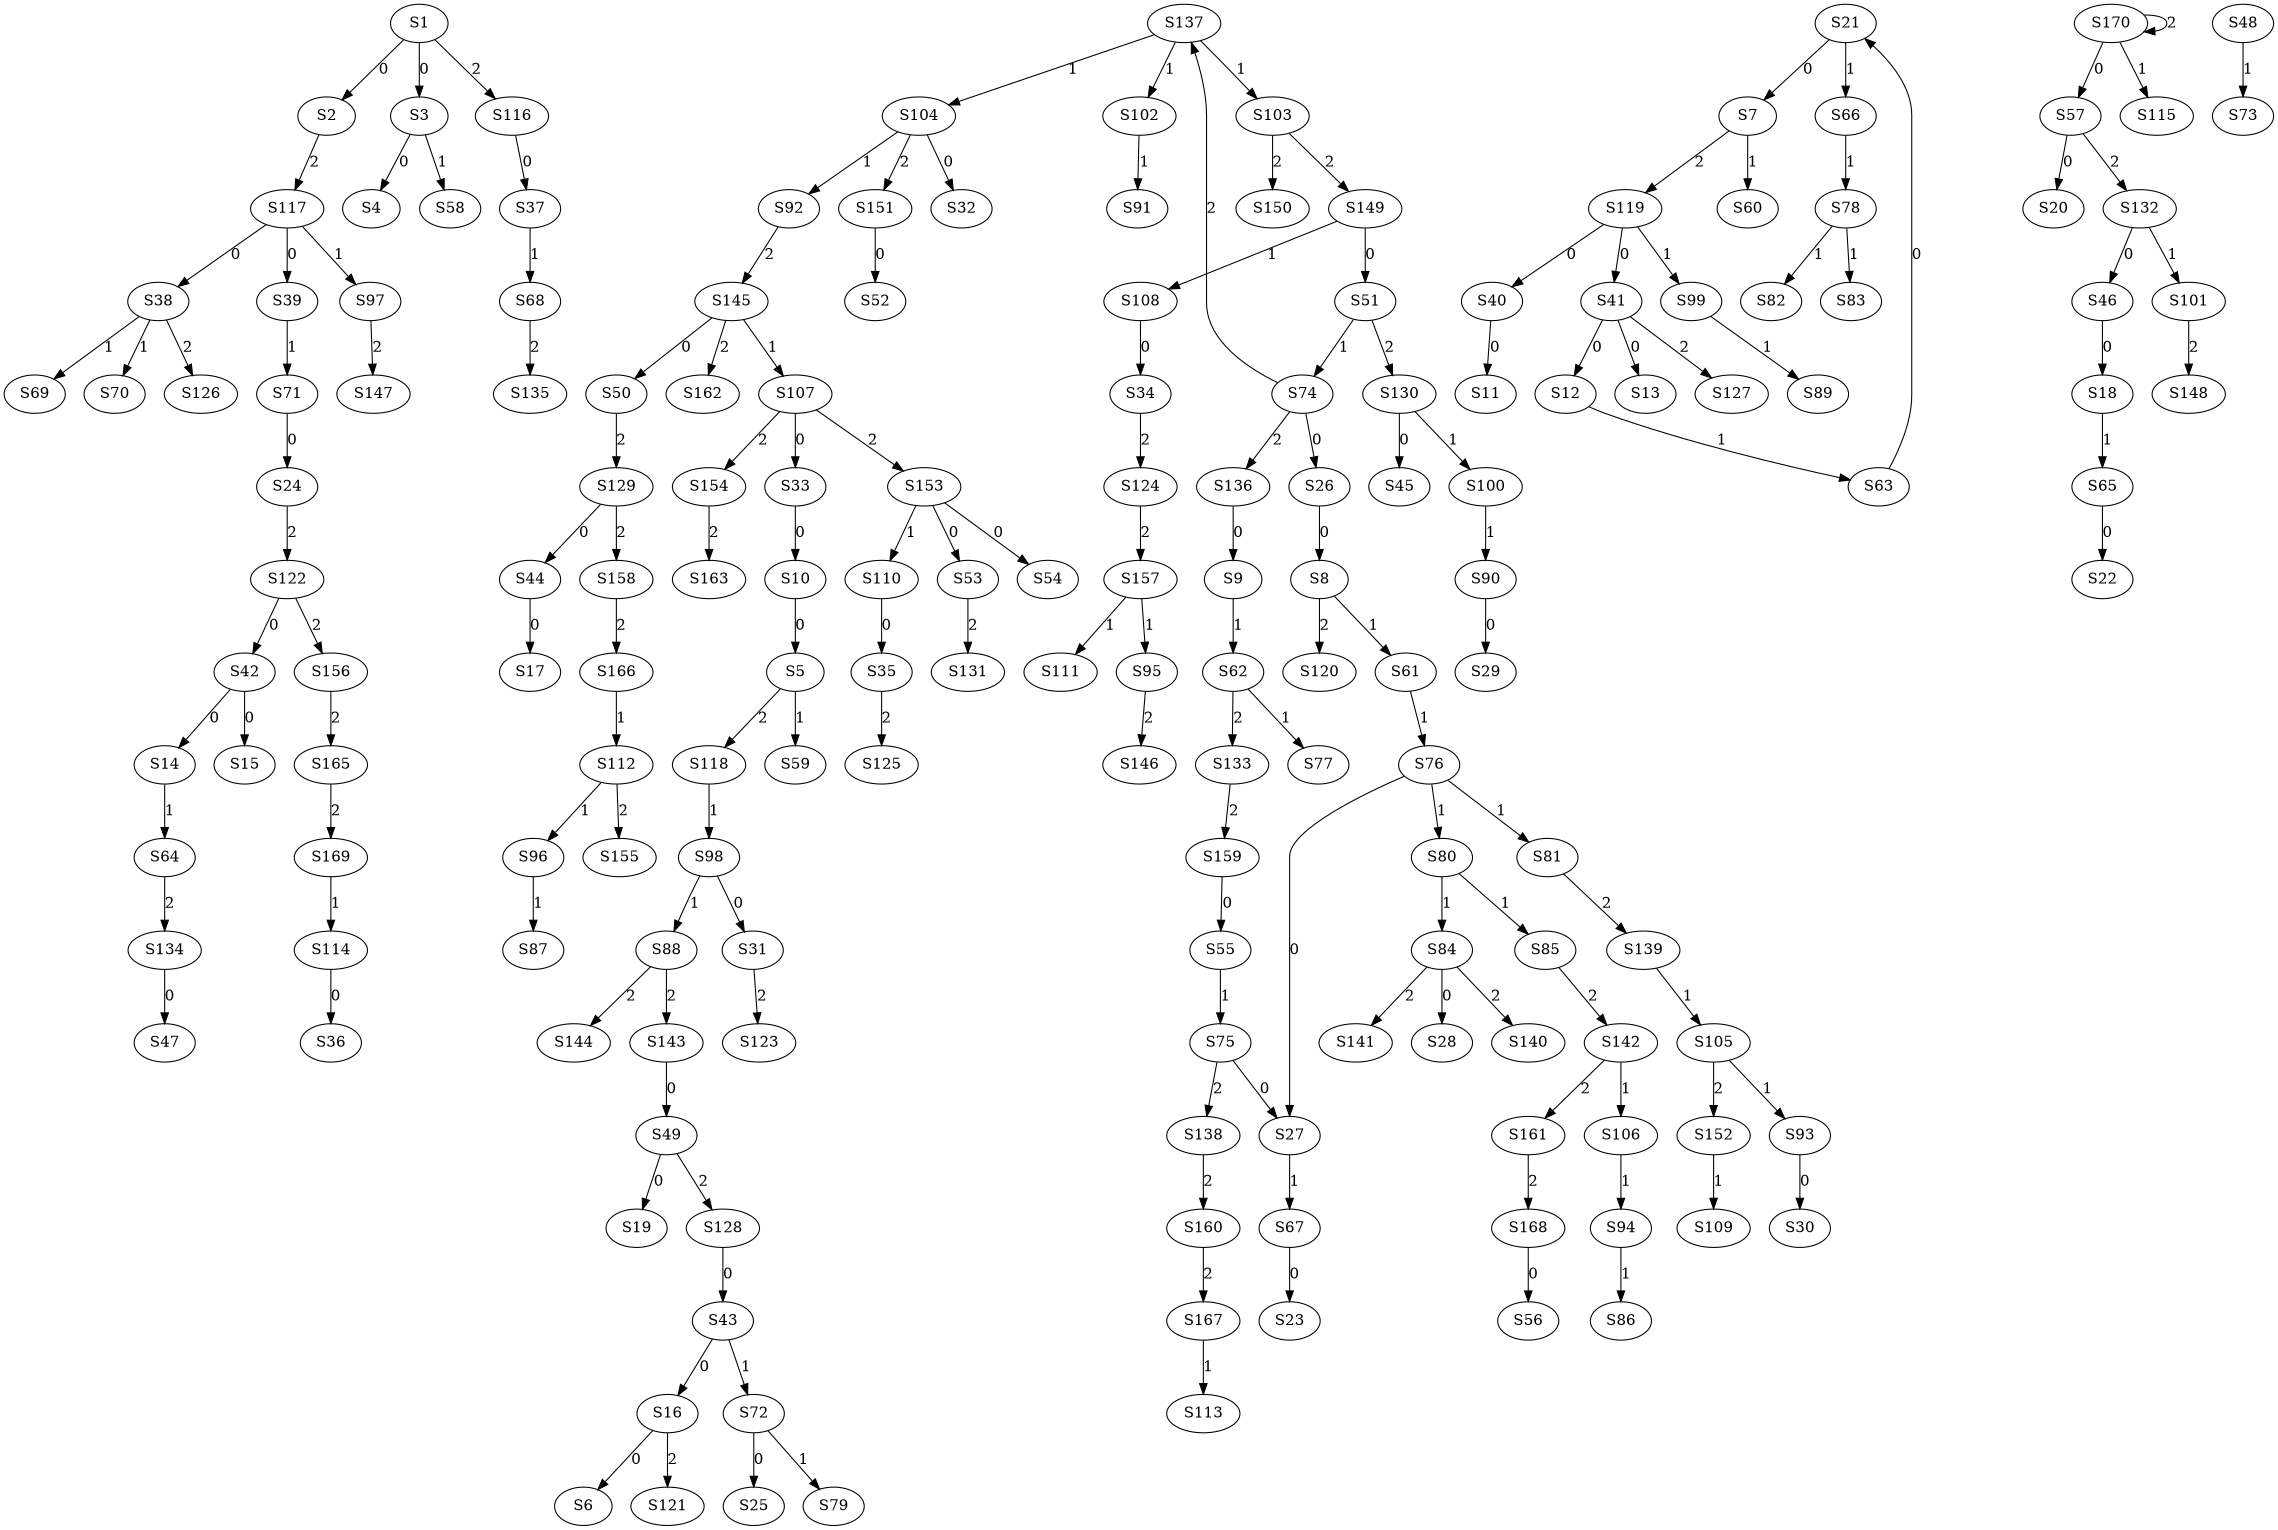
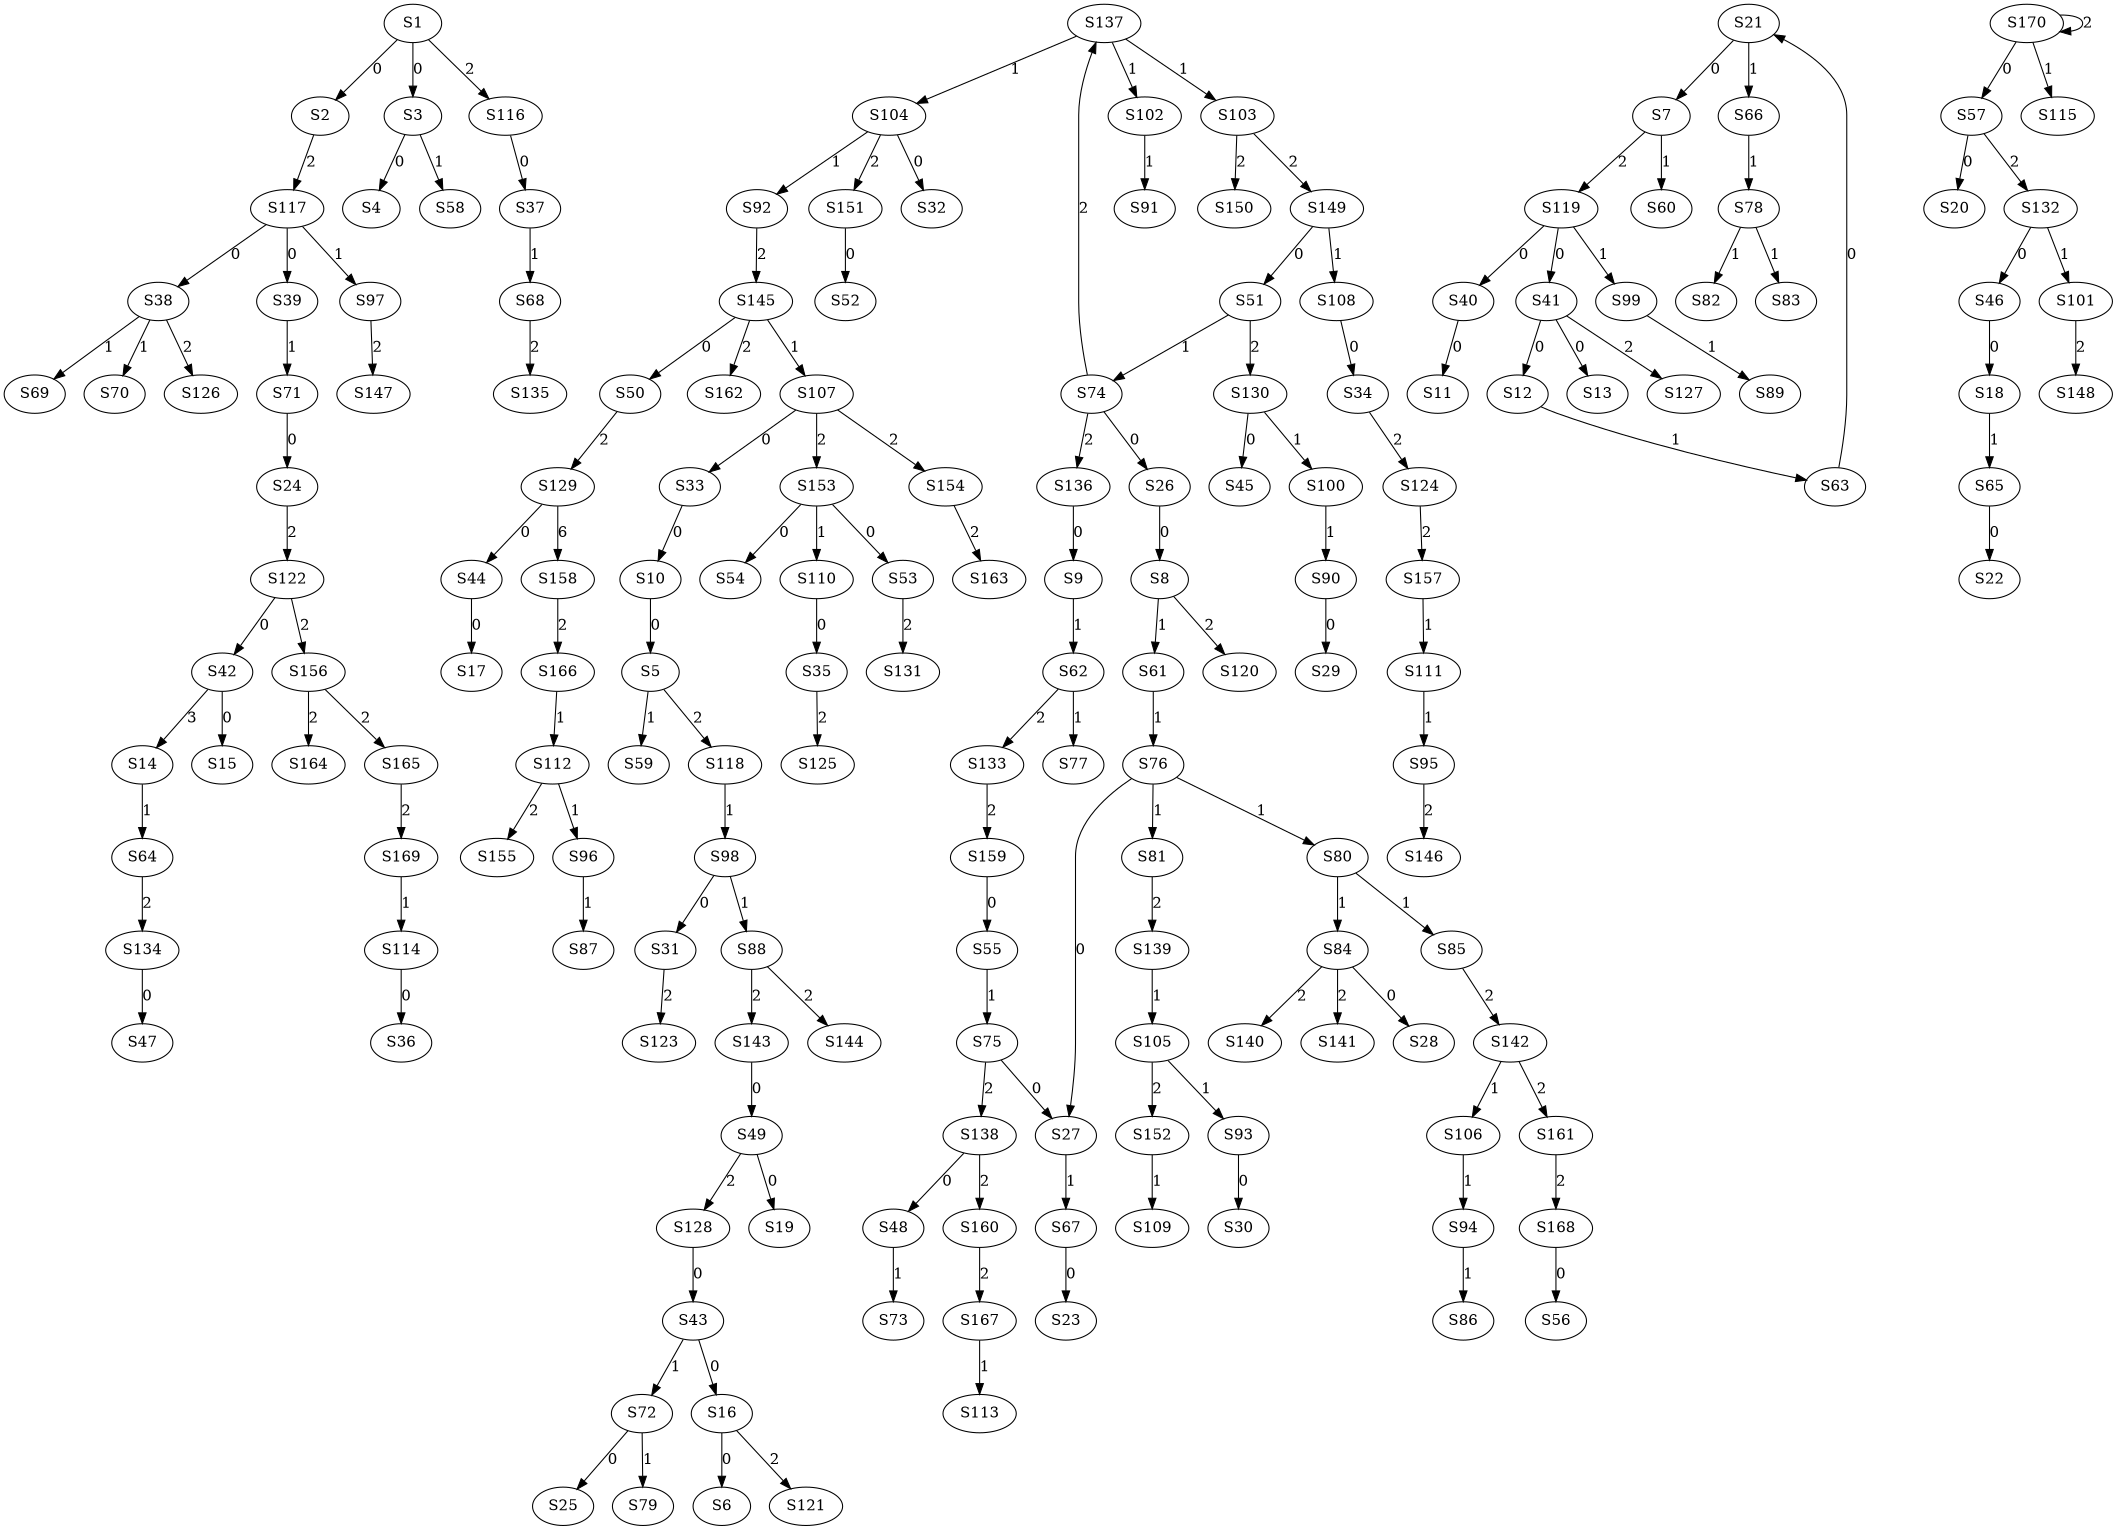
(622, 533) -> (563, 533)
(1143, 621) -> (1424, 713)
(215, 719) -> (192, 719)
none -> (309, 765)
none -> (940, 1178)
